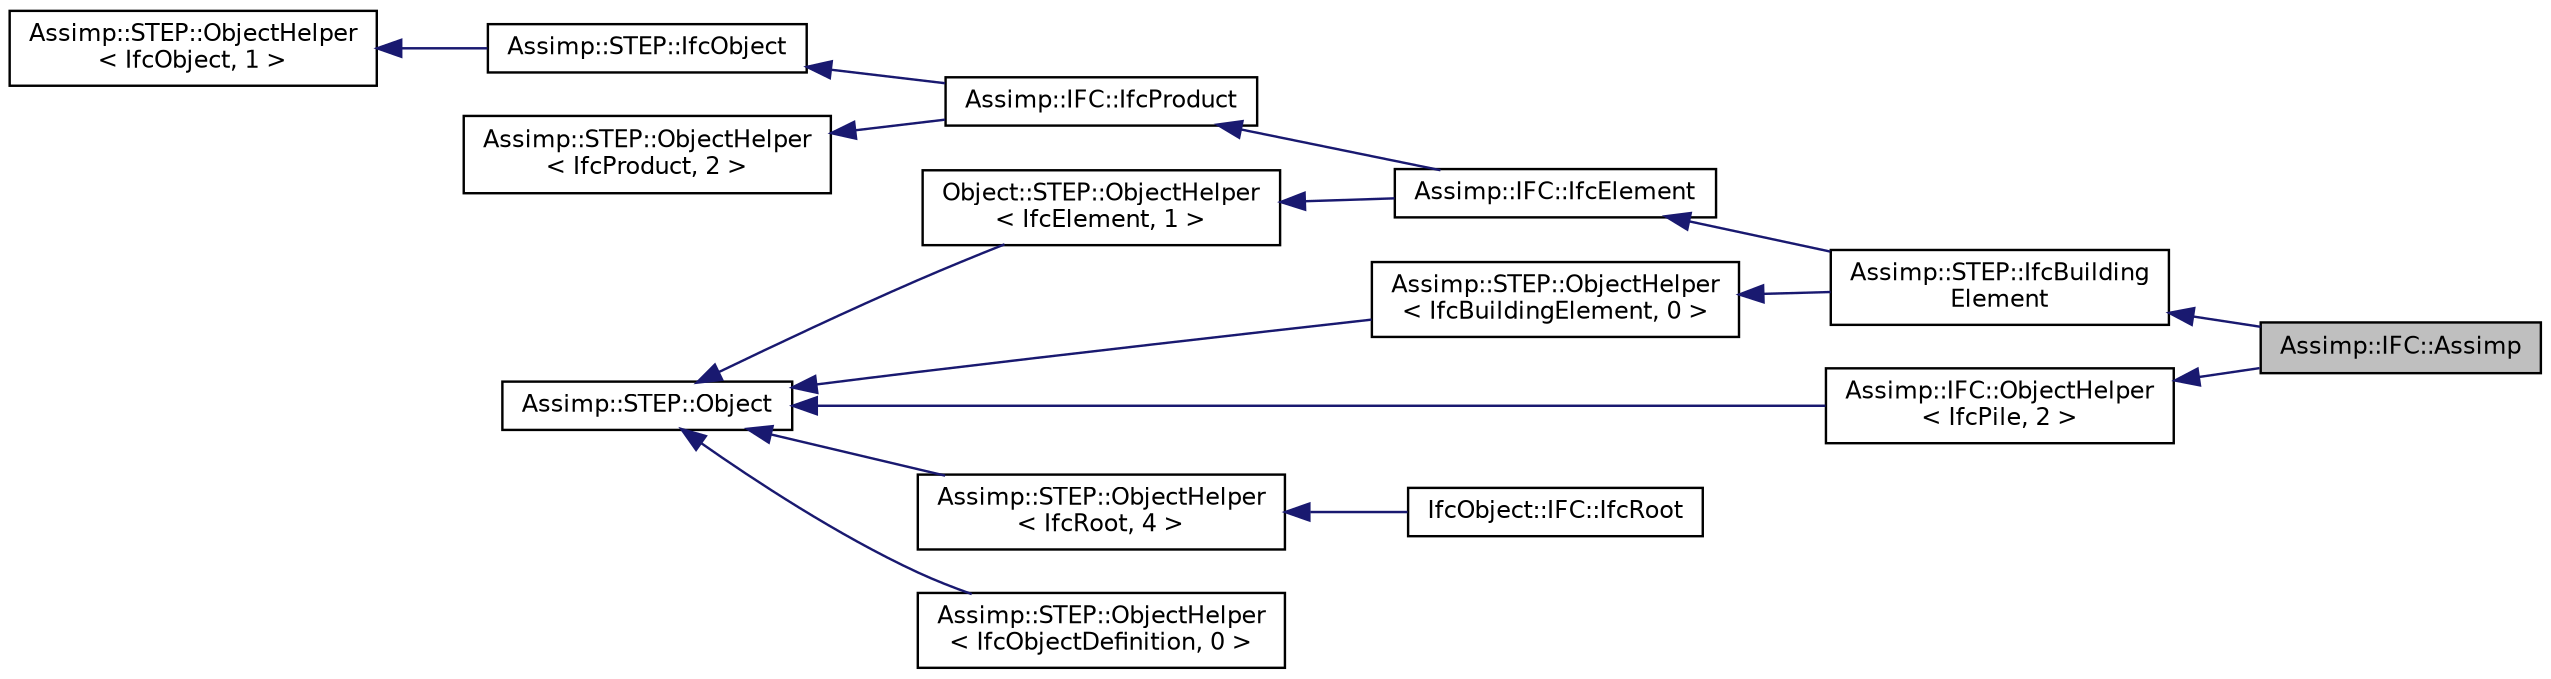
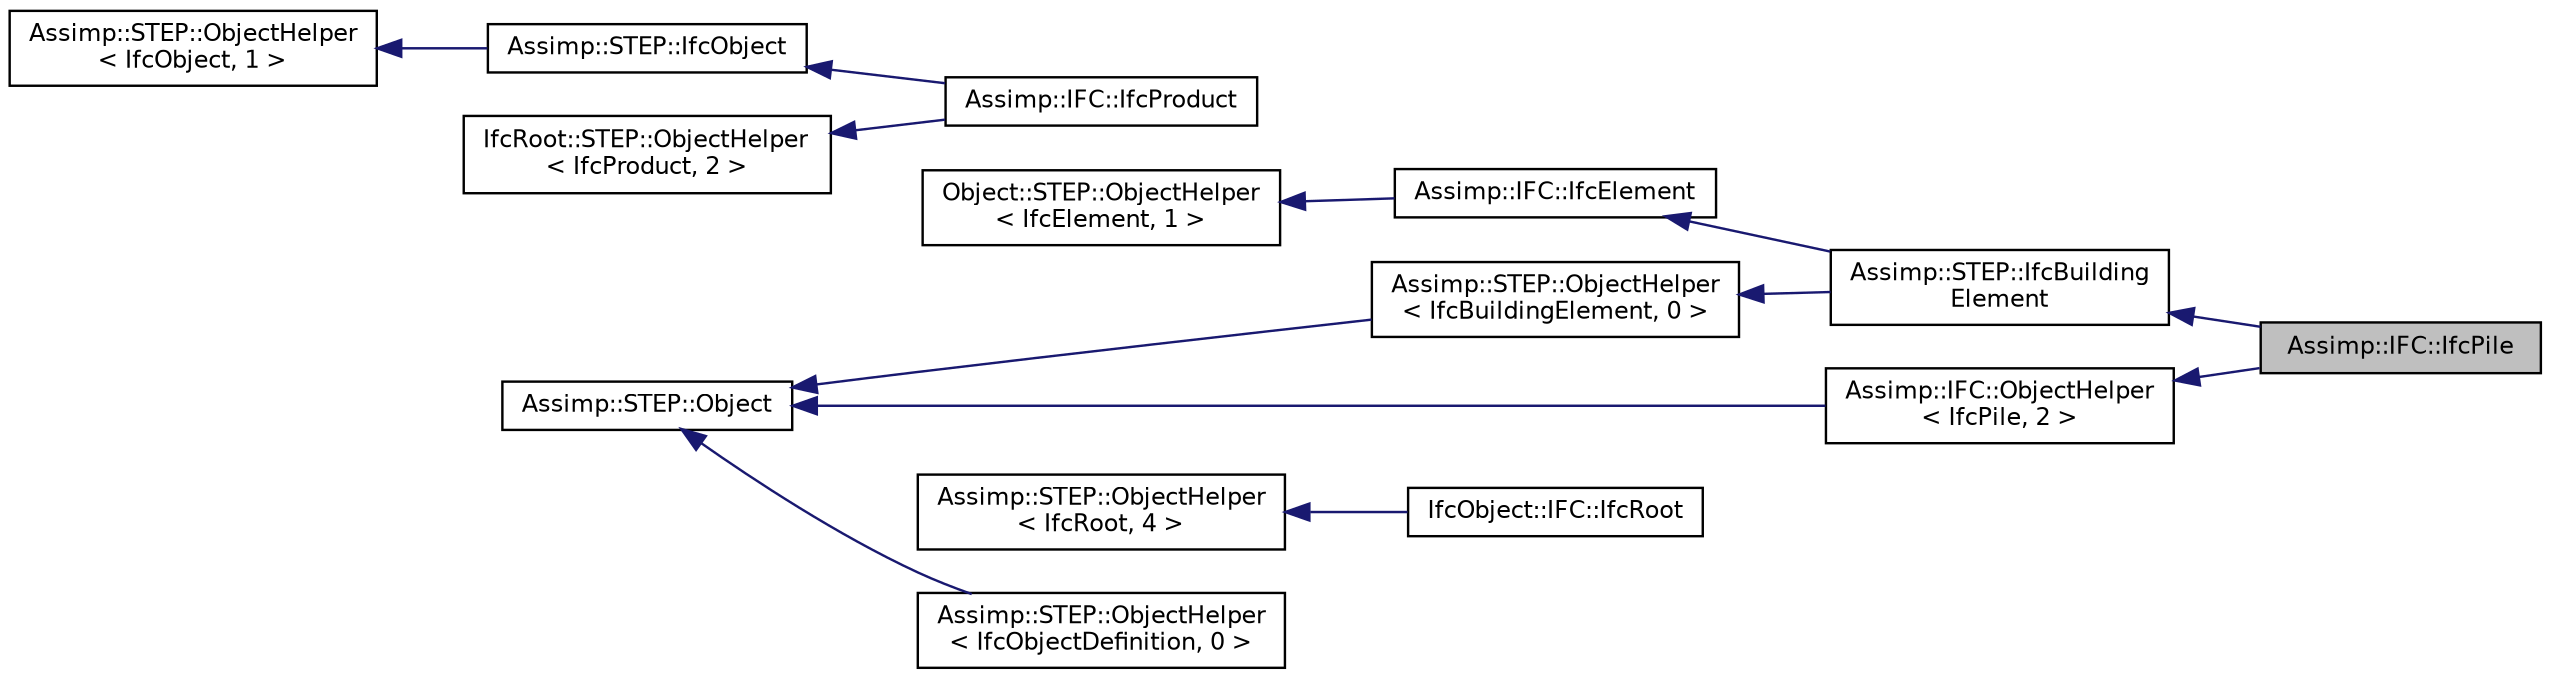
(1341, 150) -> none
(647, 155) -> (647, 155)
(861, 306) -> none
(2401, 348) -> (2401, 348)
(858, 455) -> none
